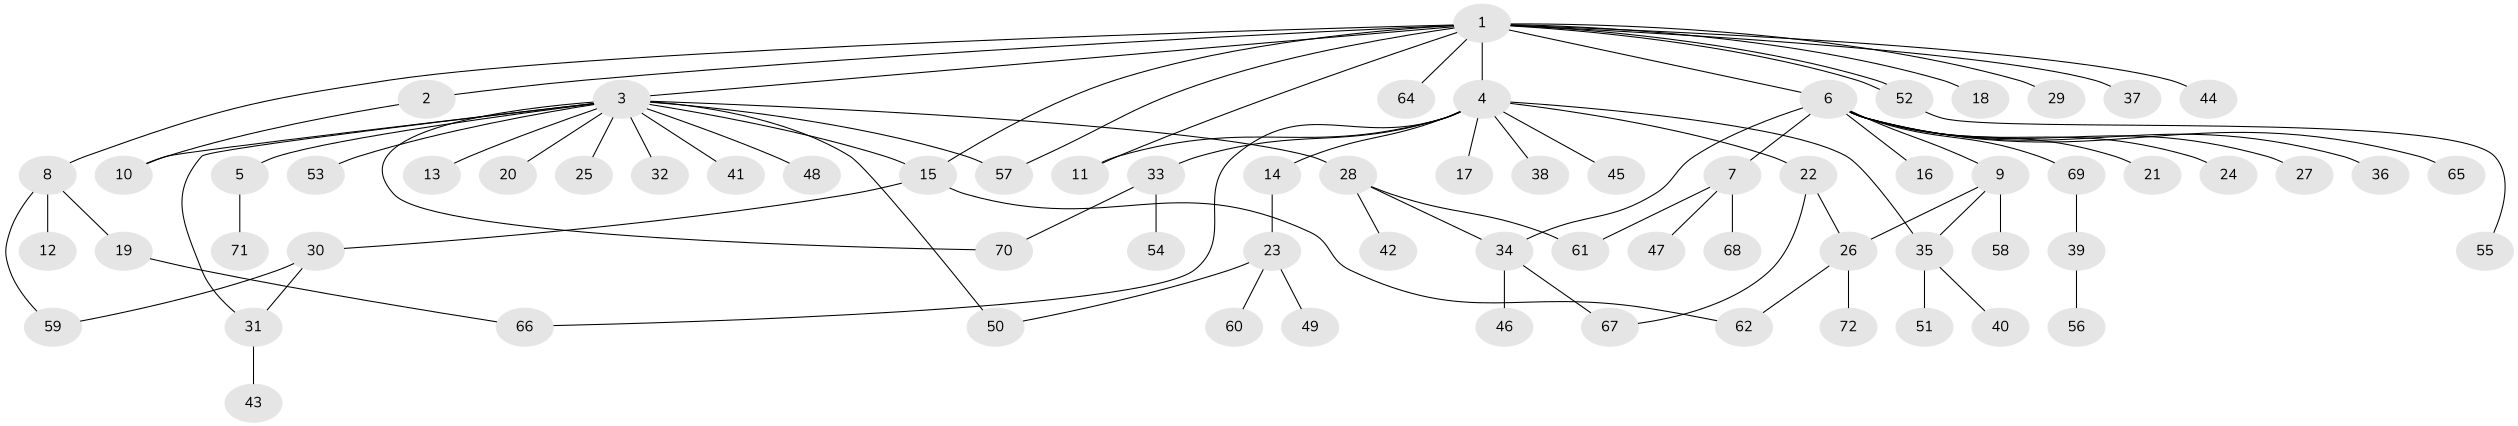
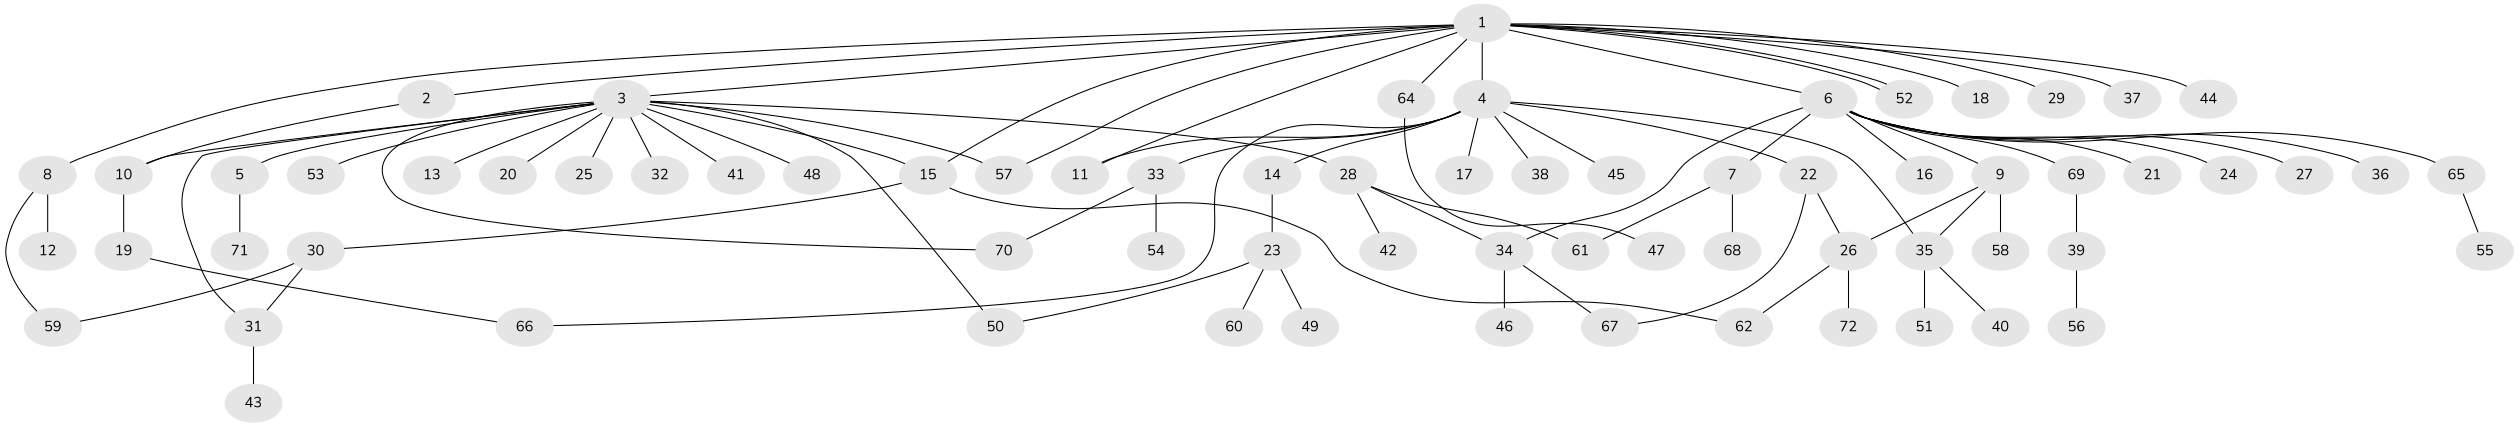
(2235, 126) -> (2471, 213)
(86, 213) -> (124, 213)
(1694, 213) -> (1487, 225)
